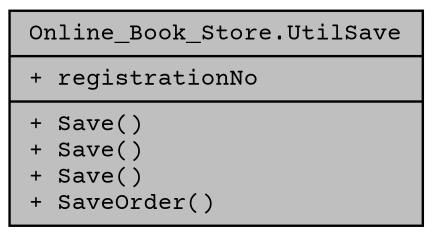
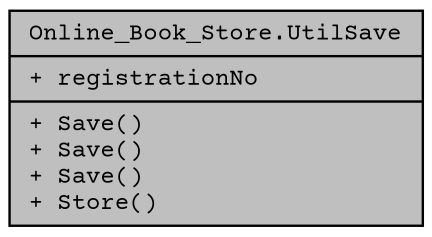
(123, 202) -> (94, 202)
